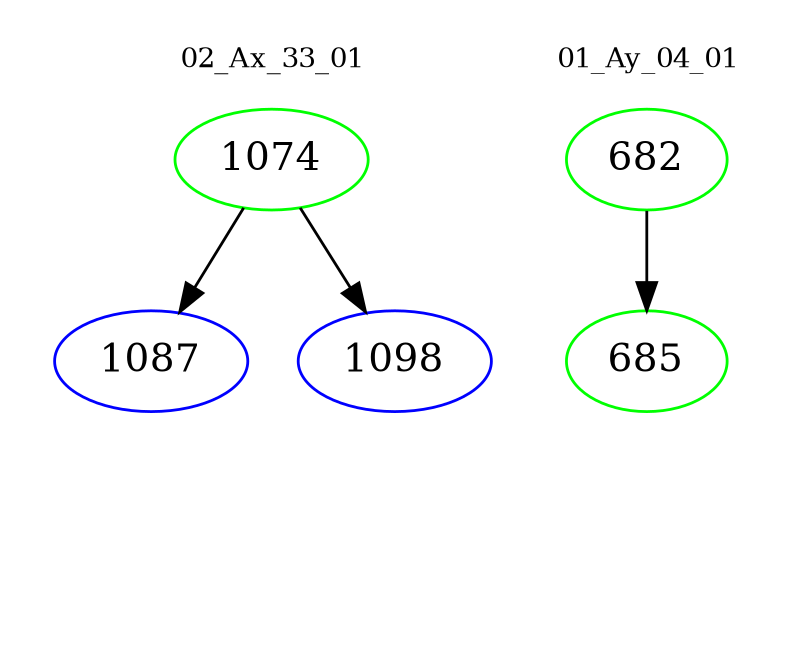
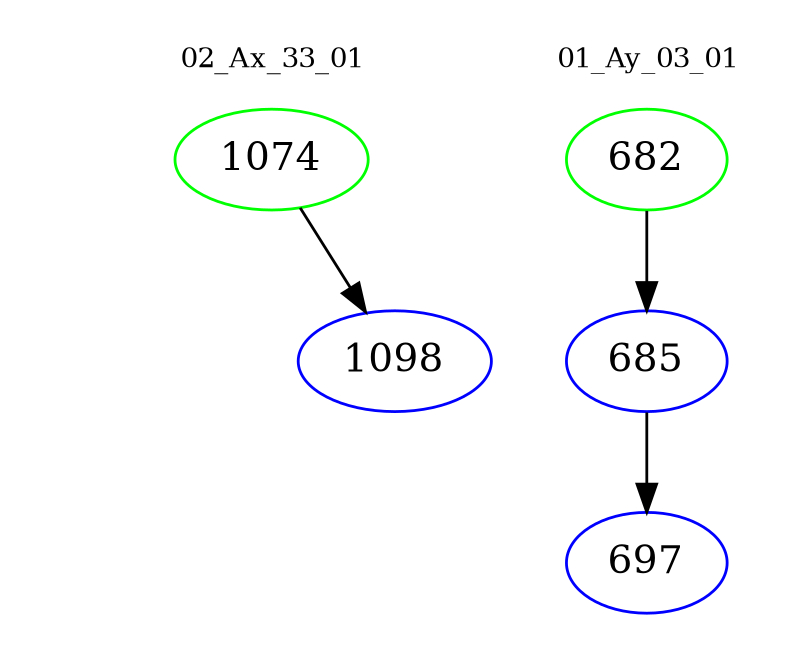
(648, 60) -> (648, 60)
(151, 361) -> none
(647, 361) -> (647, 361)
none -> (647, 563)
